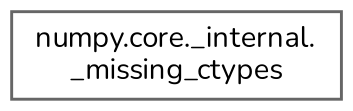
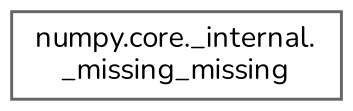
(177, 55) -> (177, 55)
